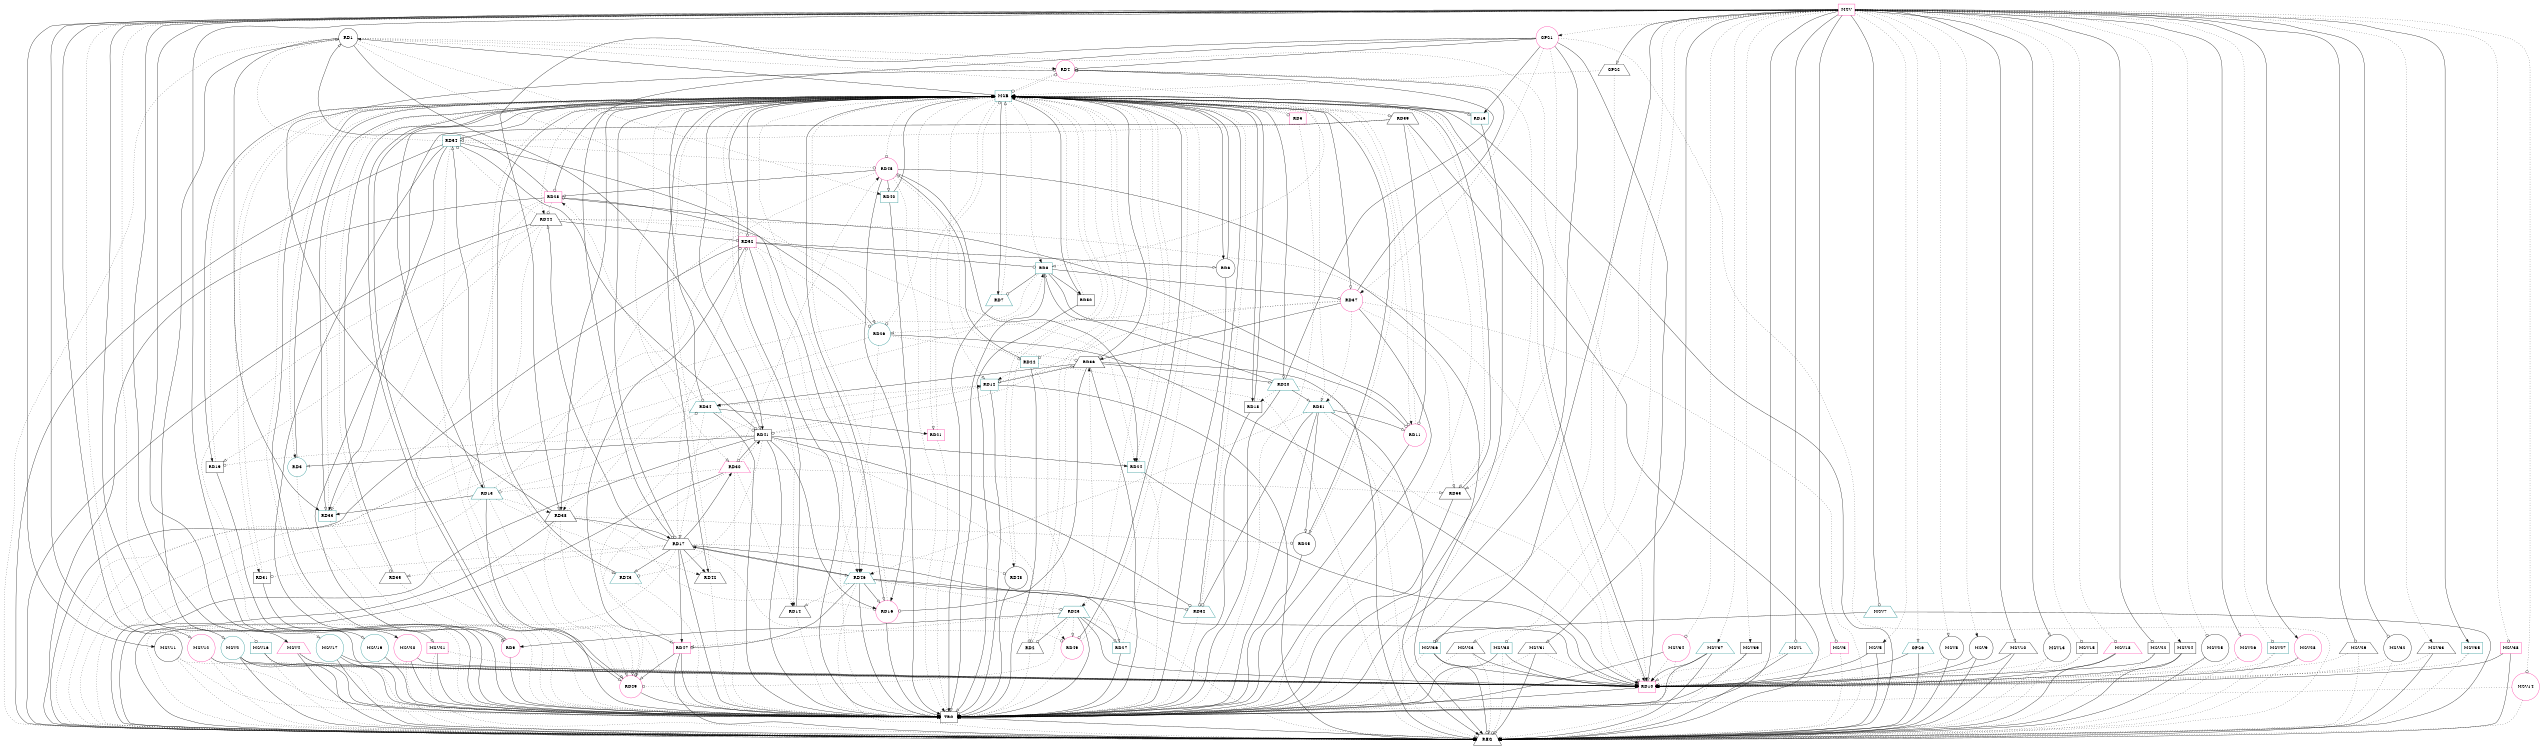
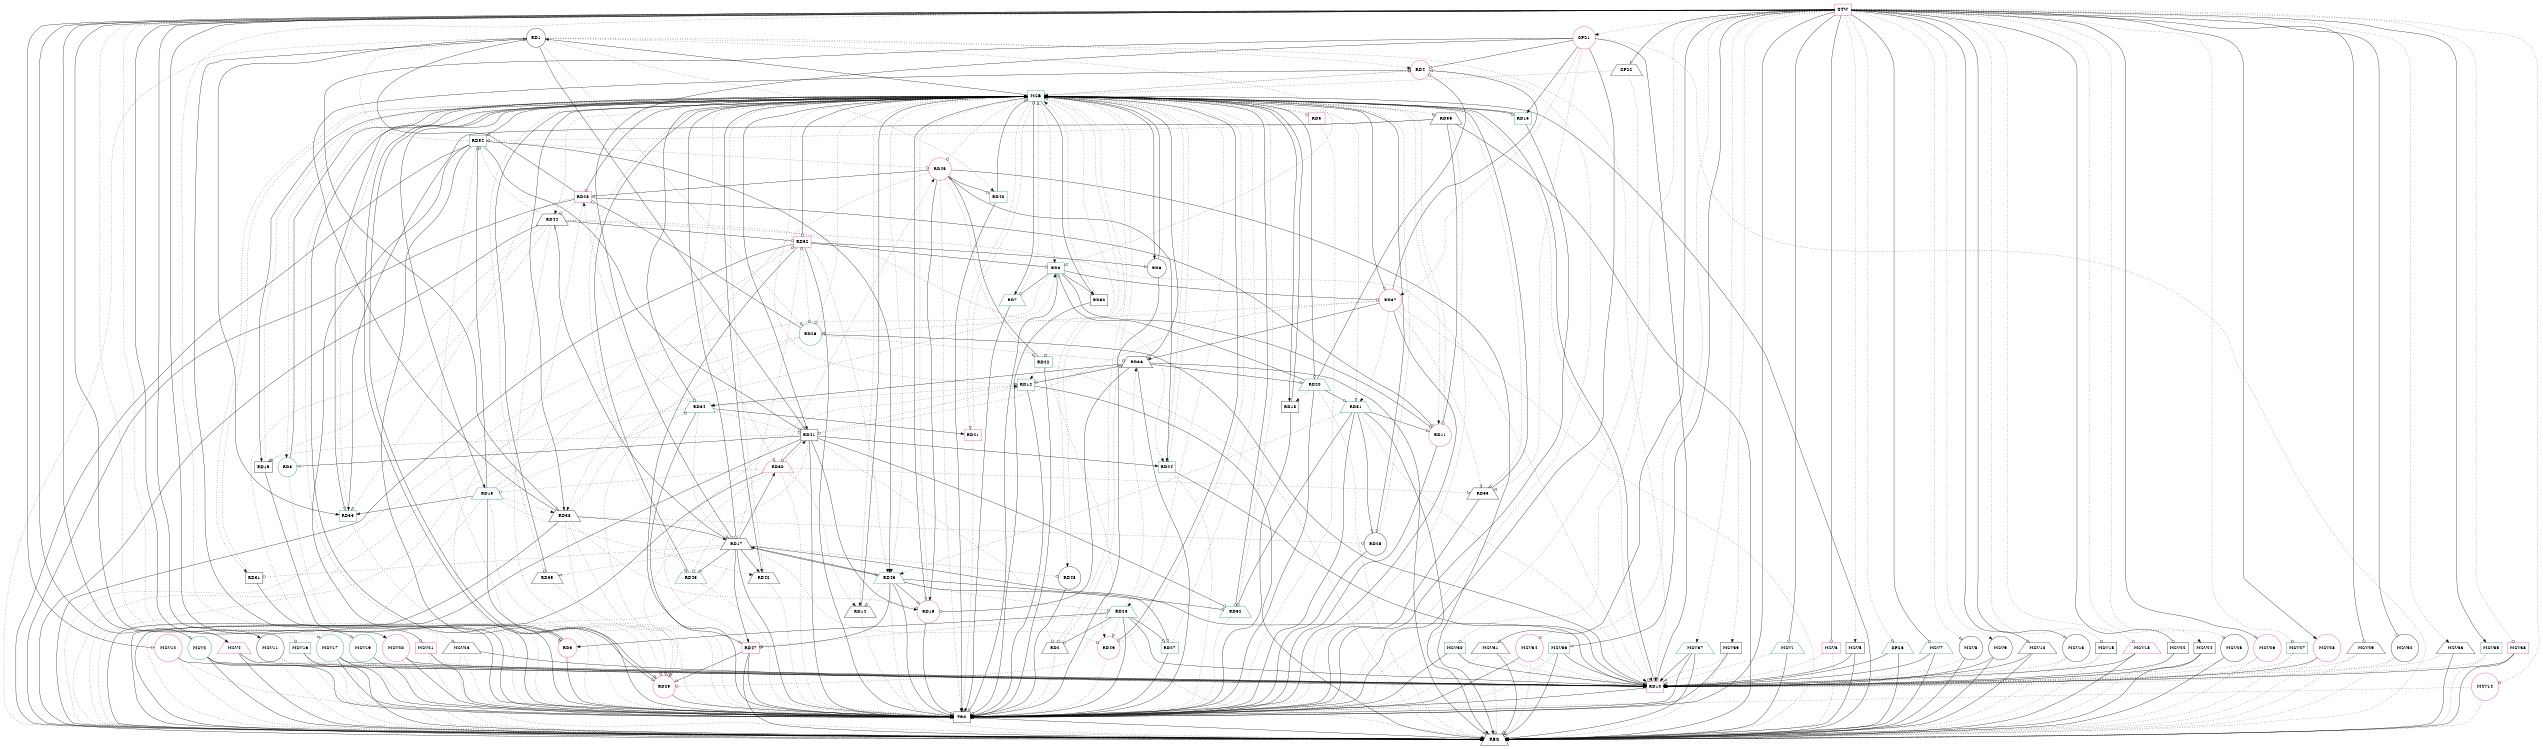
(1847, 10) -> (1843, 10)
(1650, 620) -> (1800, 679)
